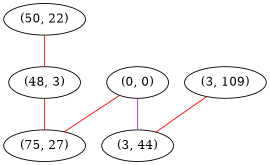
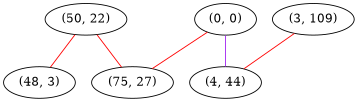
(45, 114) -> (109, 51)
(138, 146) -> (226, 83)
